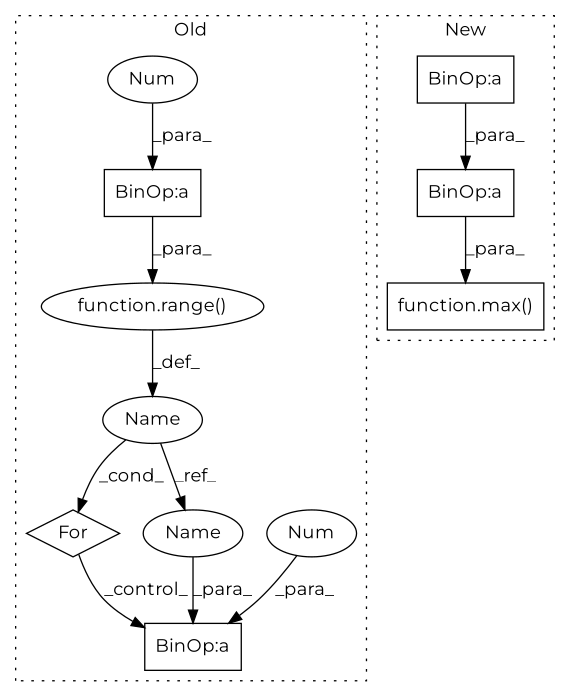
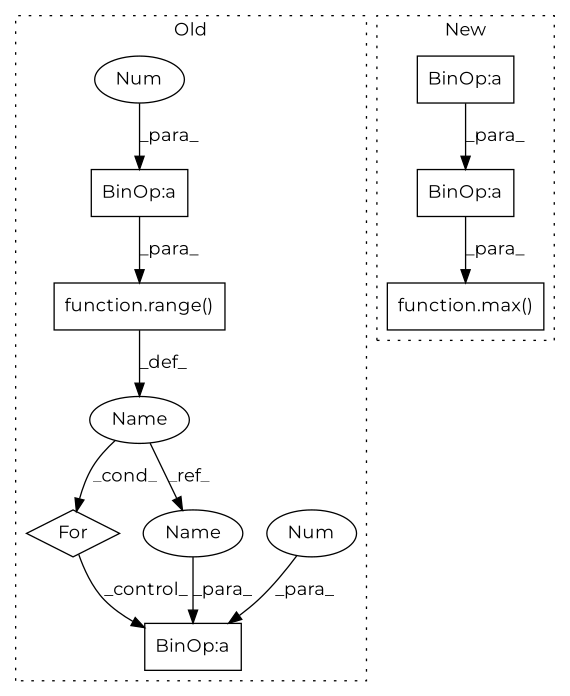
(153, 306) -> (140, 306)
